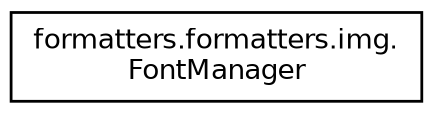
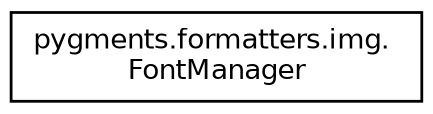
(216, 57) -> (216, 57)
